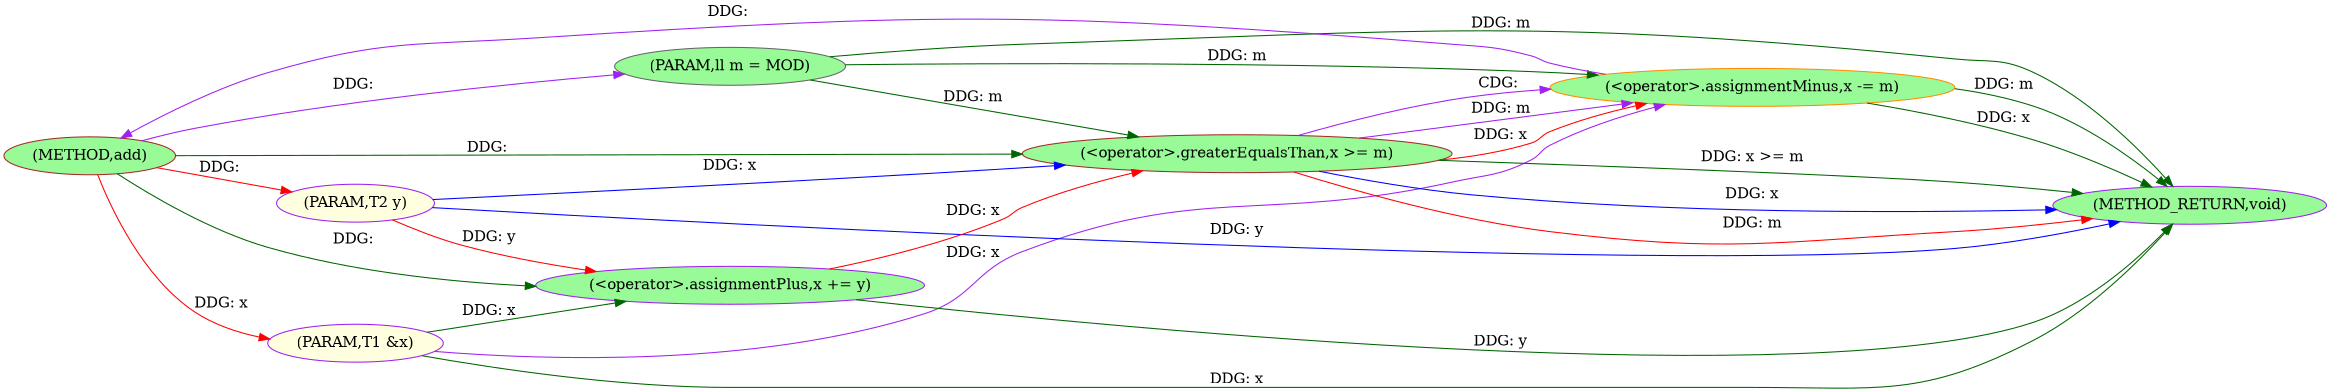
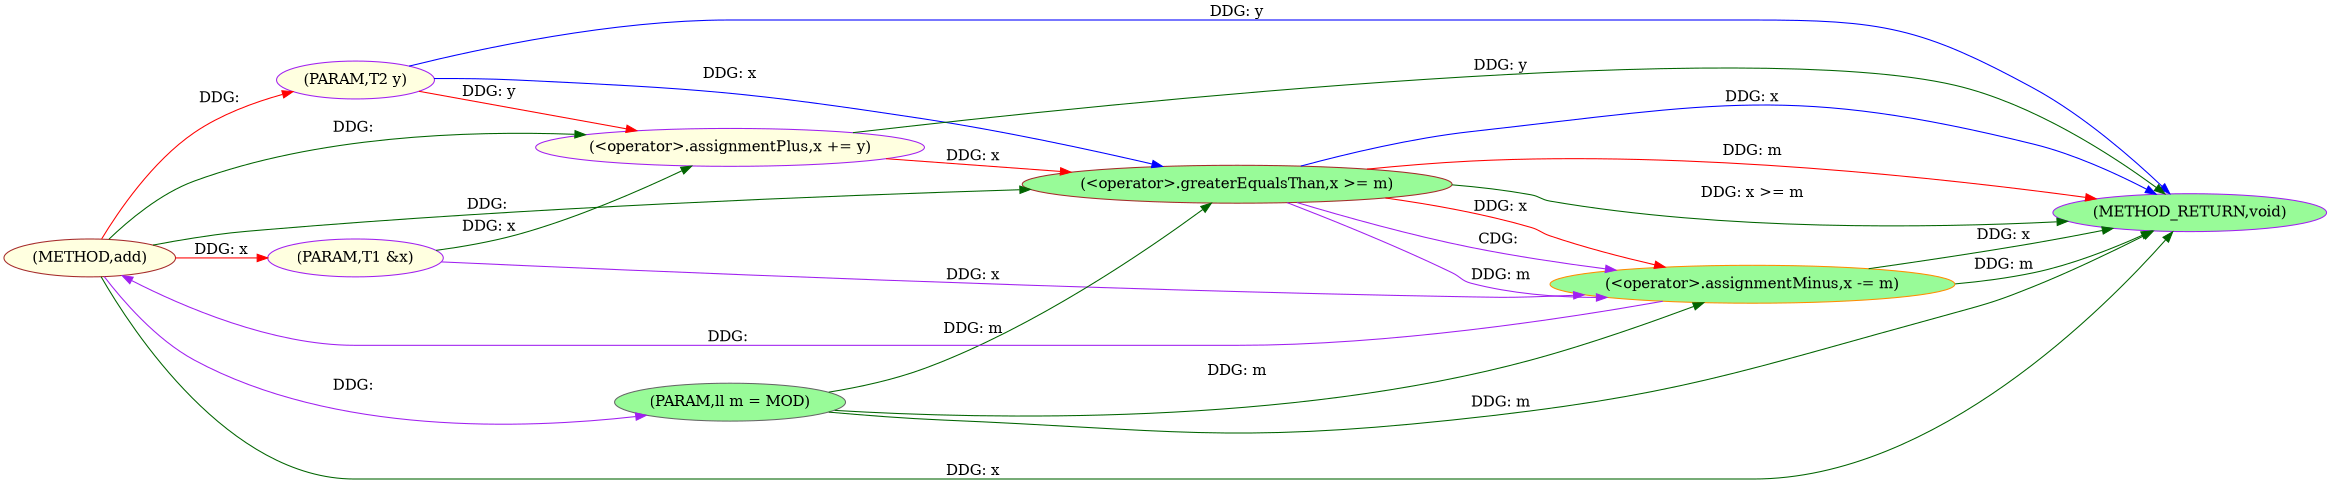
(90, 156) -> (90, 258)
(730, 285) -> (730, 147)
(1316, 387) -> (1130, 479)
